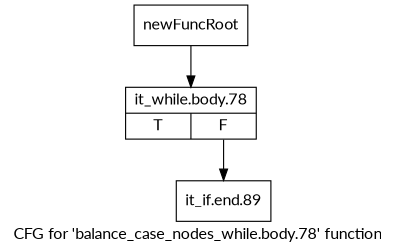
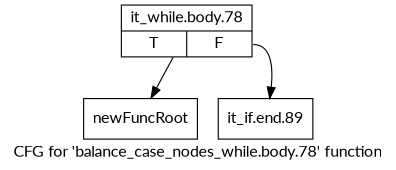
(191, 61) -> (165, 73)
